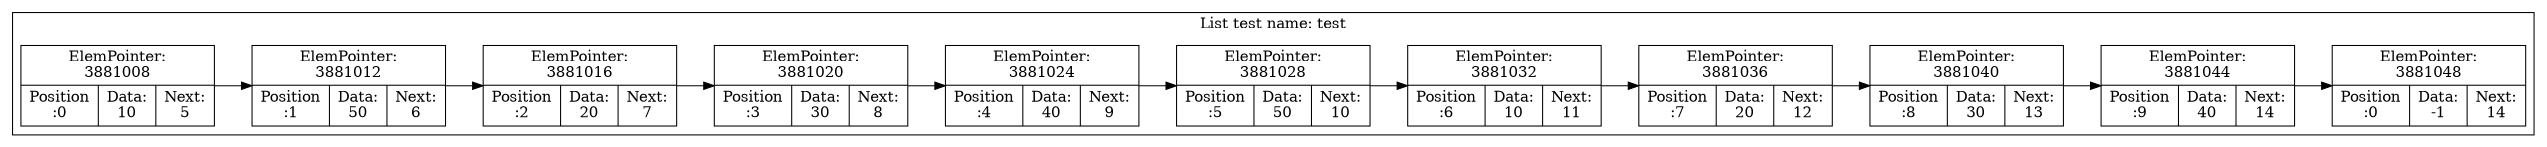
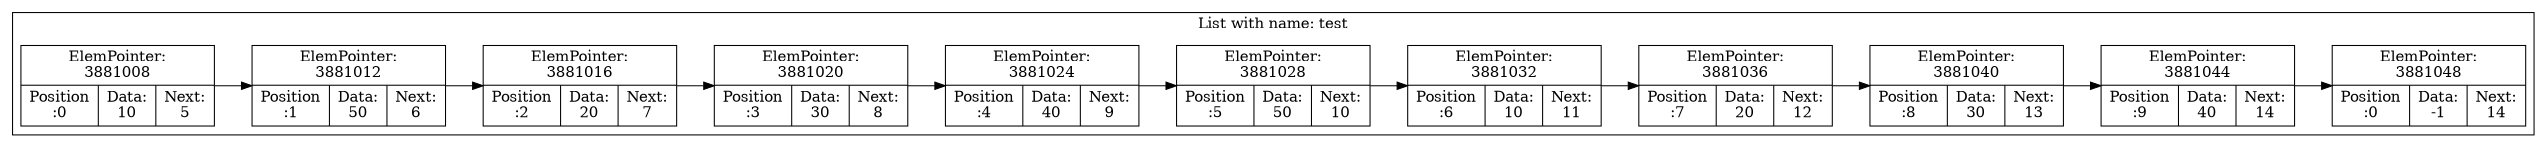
(1273, 25) -> (1273, 25)
